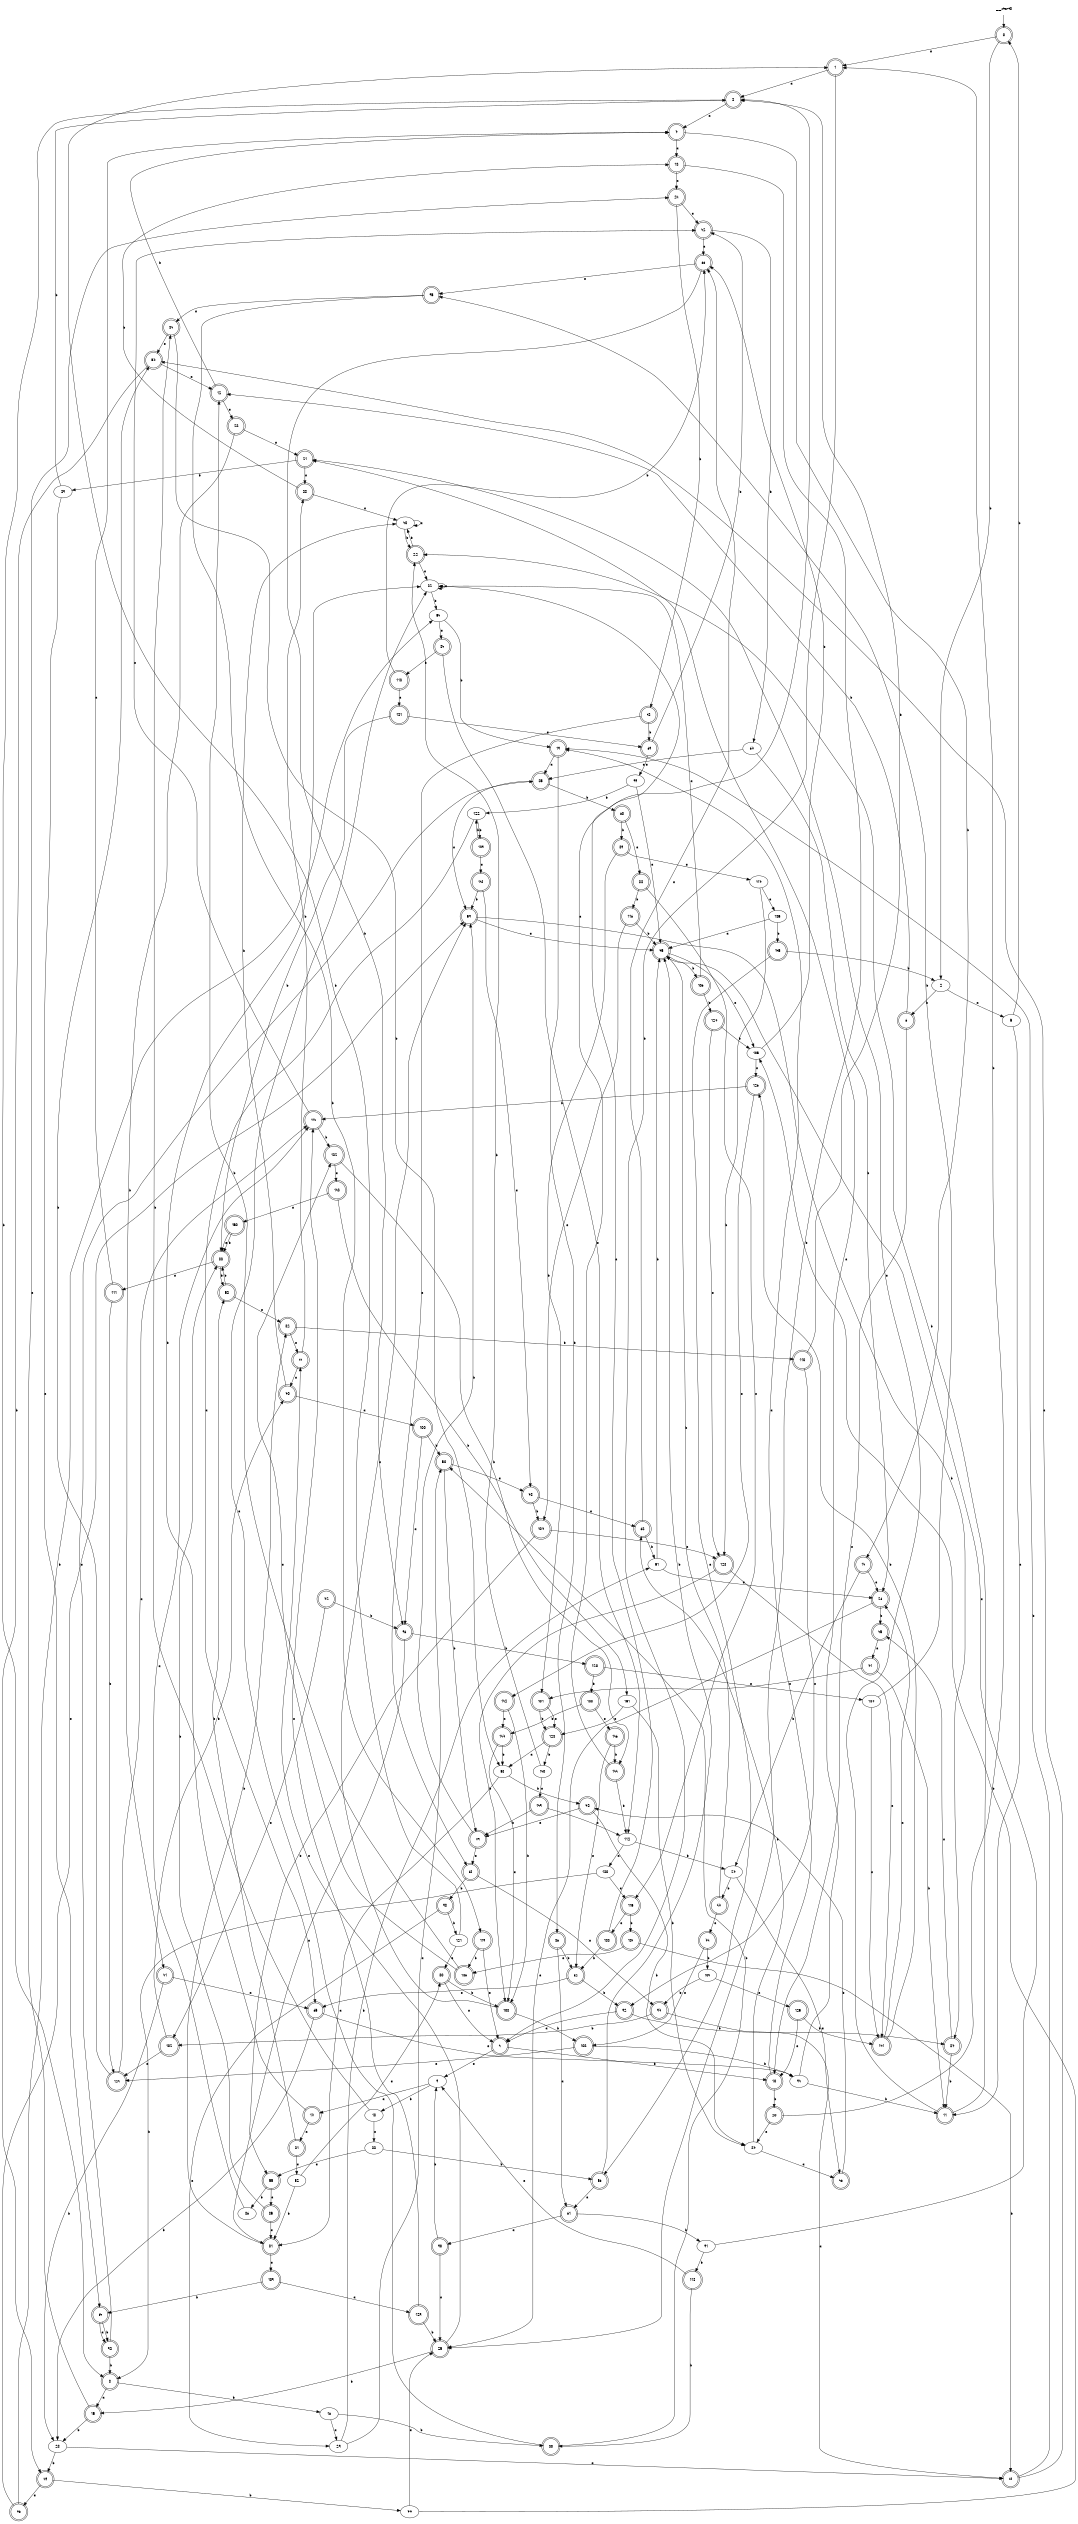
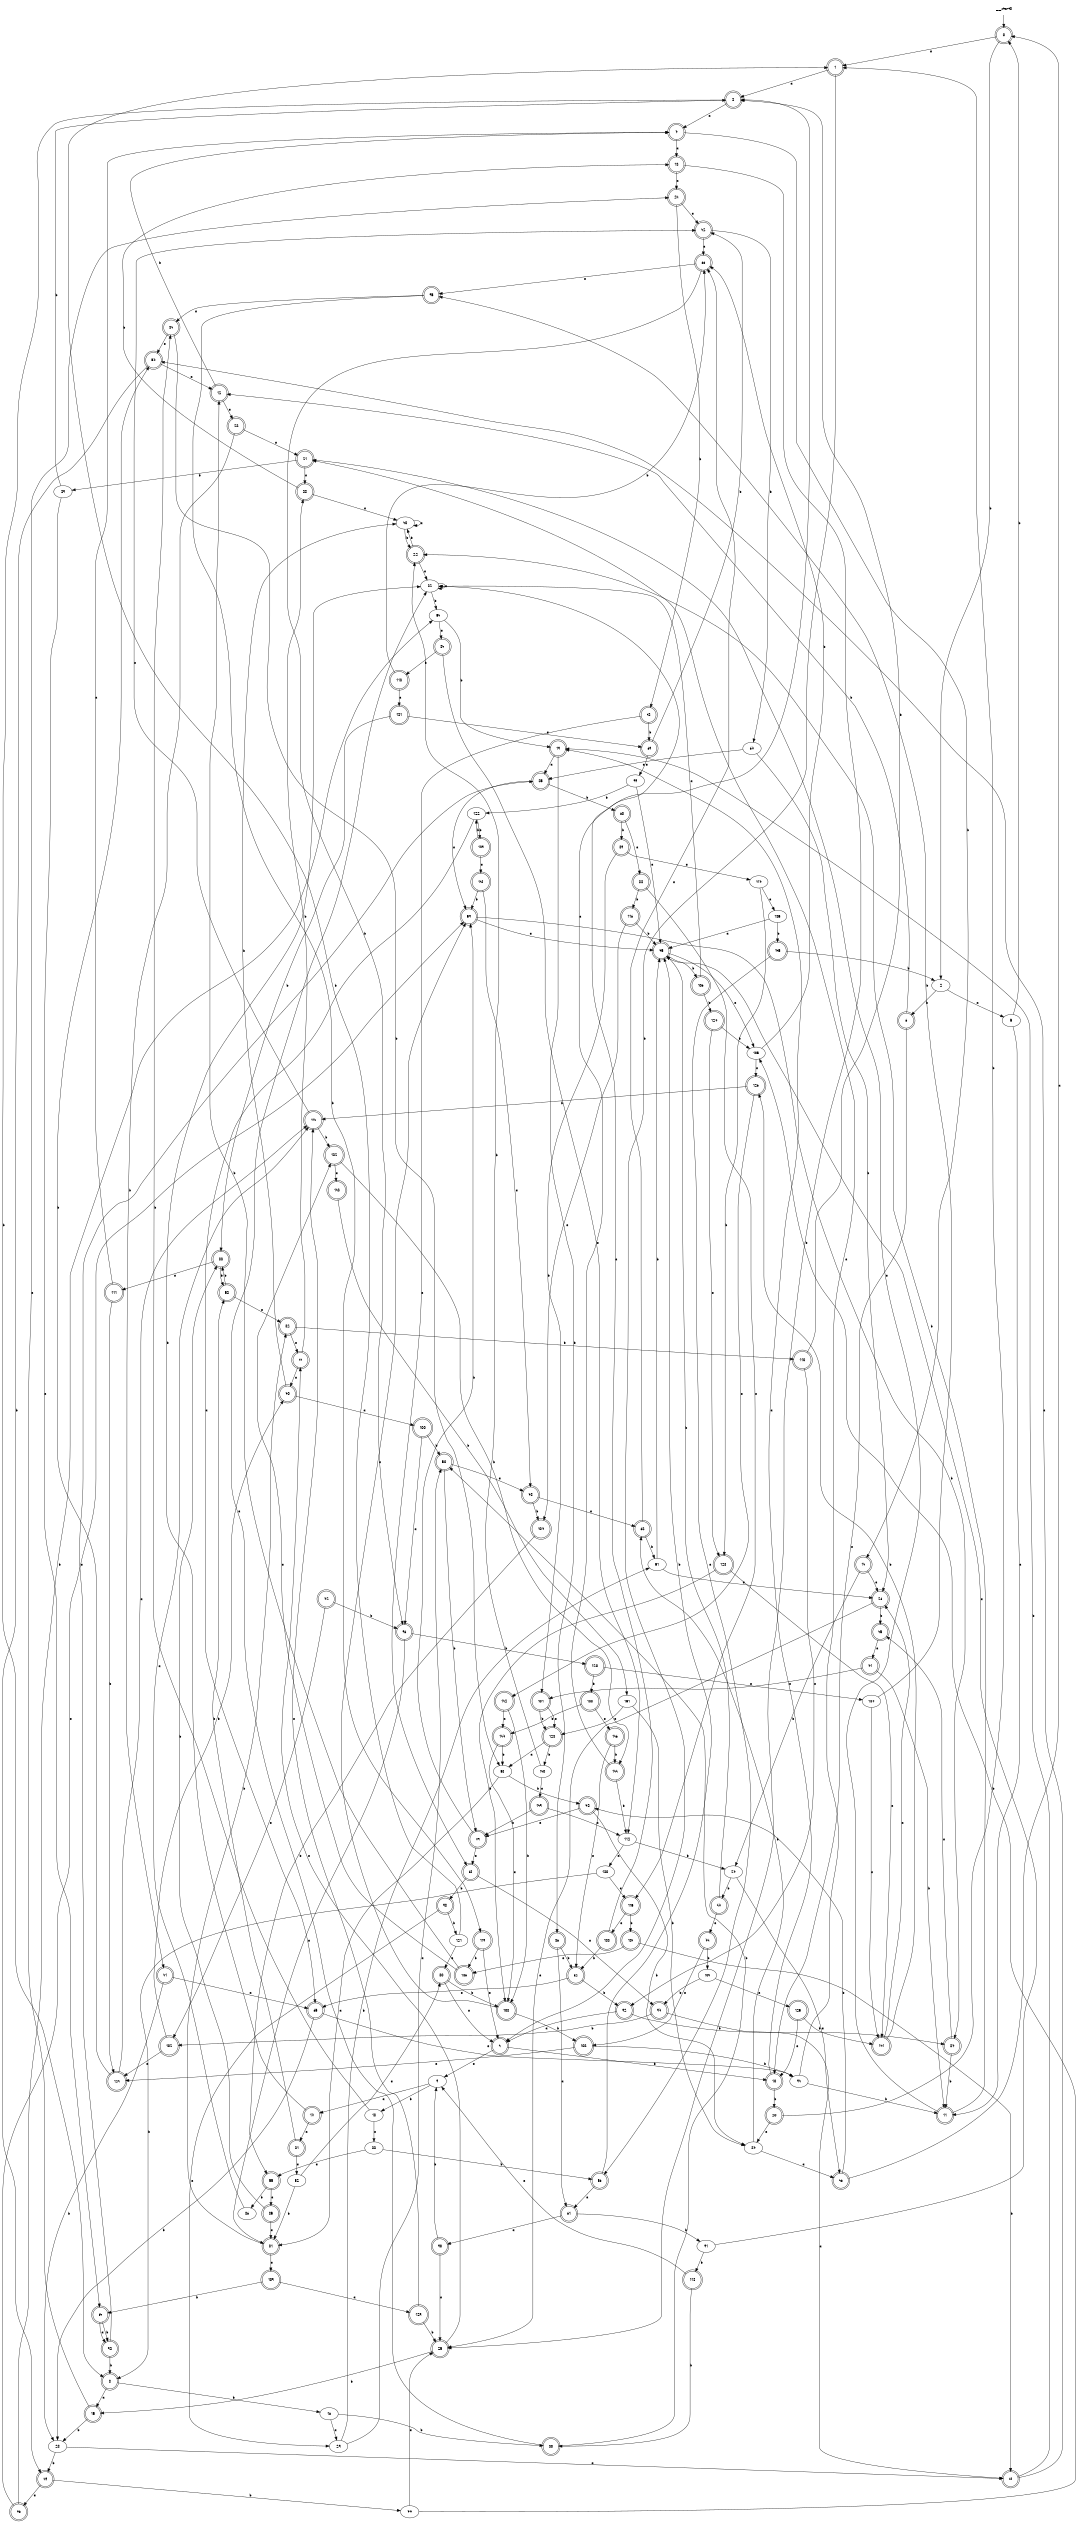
none -> (1059, 1144)
(235, 1225) -> none
(632, 1540) -> none
